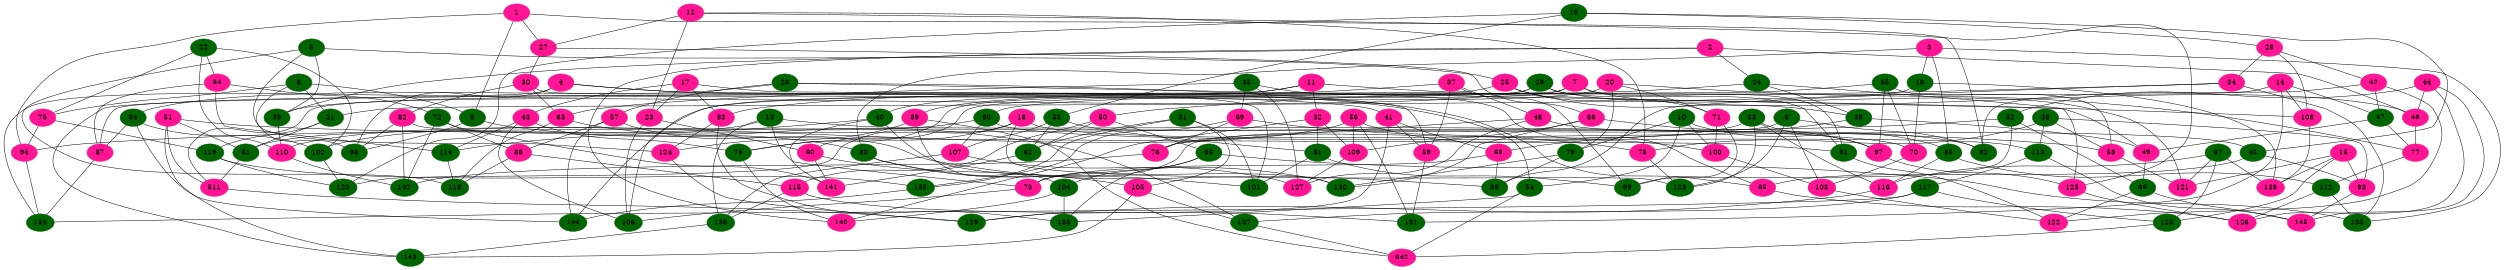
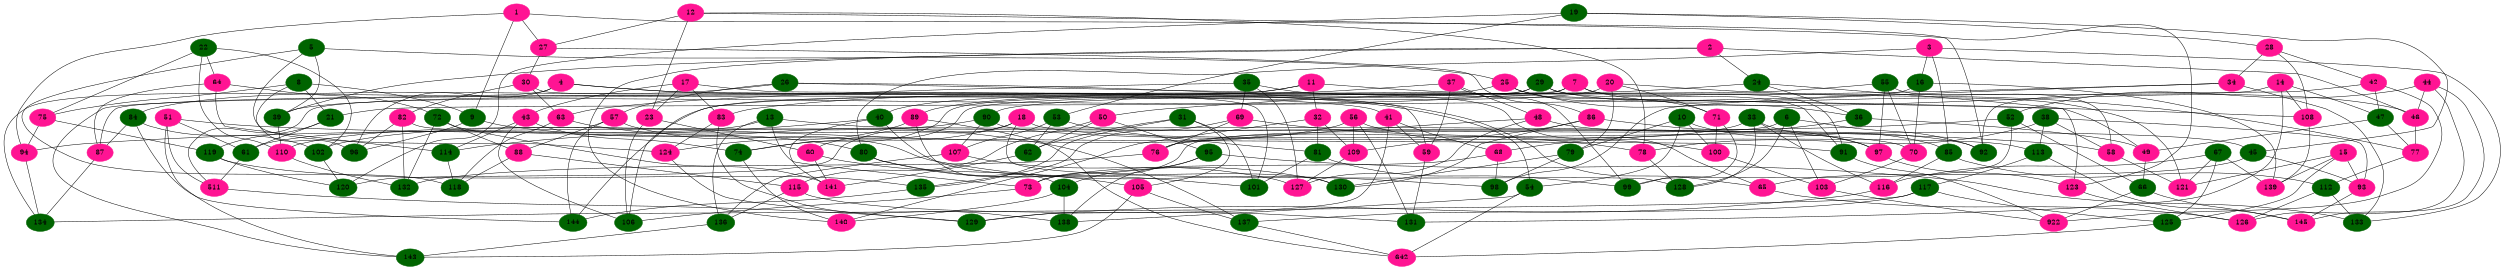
(2054, 223) -> (2054, 223)
